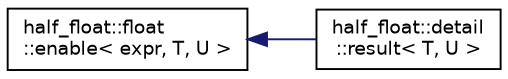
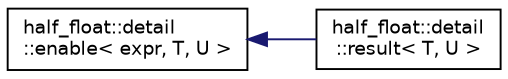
(128, 39) -> (128, 39)
